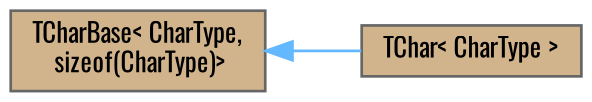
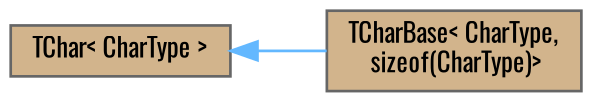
(327, 51) -> (292, 51)
